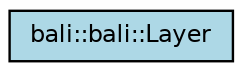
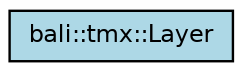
(121, 36) -> (121, 36)
